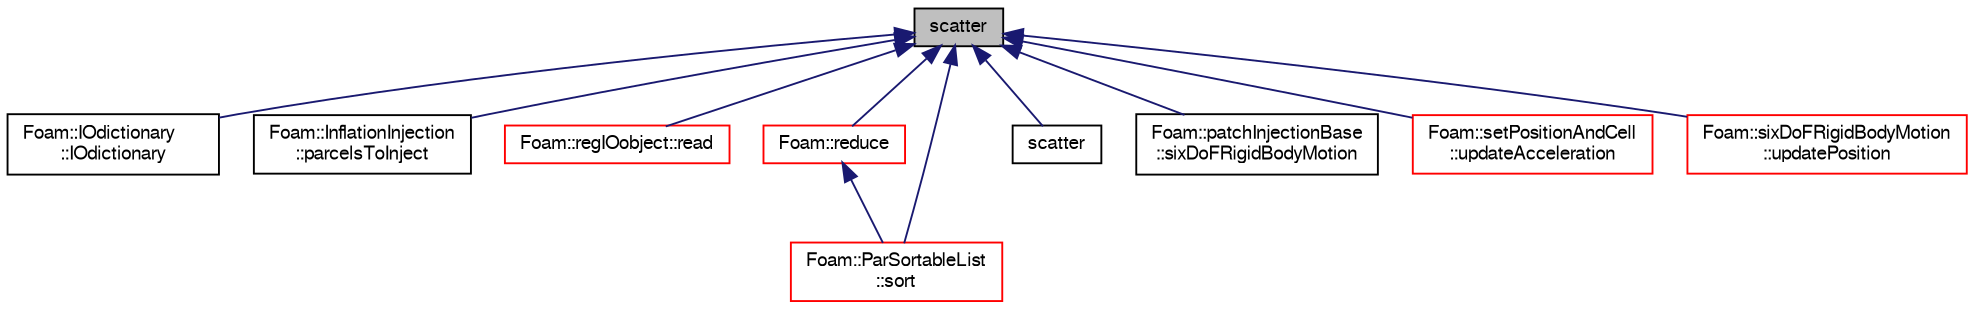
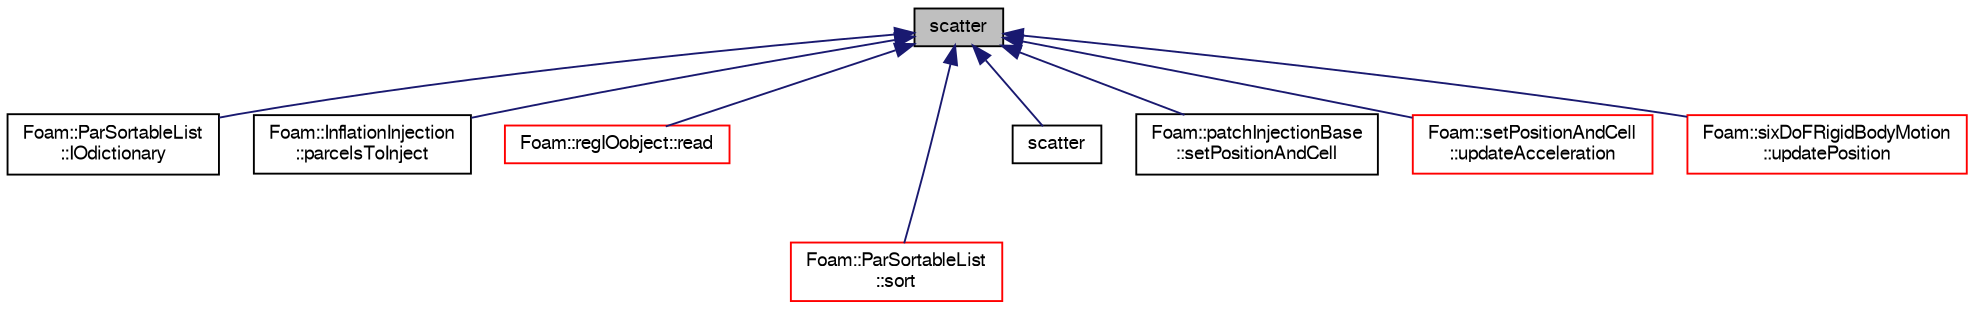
(113, 144) -> (113, 144)
(834, 144) -> none
(1257, 144) -> (1257, 144)
